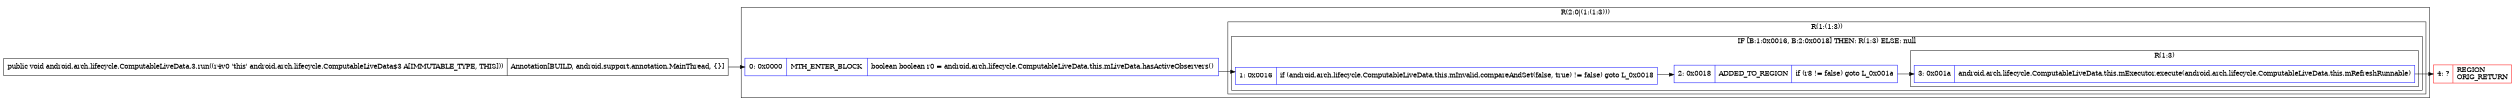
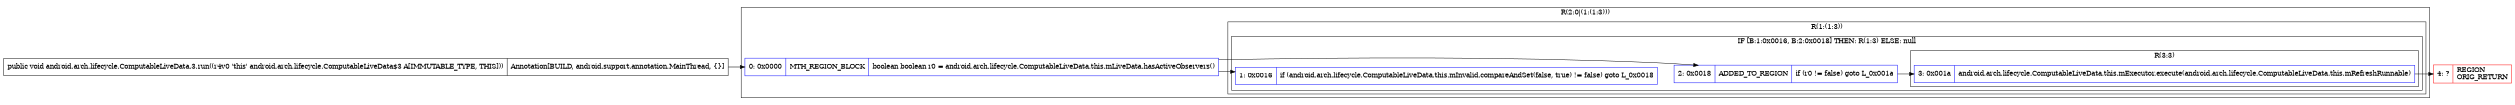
(2164, 56) -> (2164, 56)
(826, 67) -> (827, 67)
(1845, 74) -> (1845, 74)
(1663, 75) -> (1456, 58)
